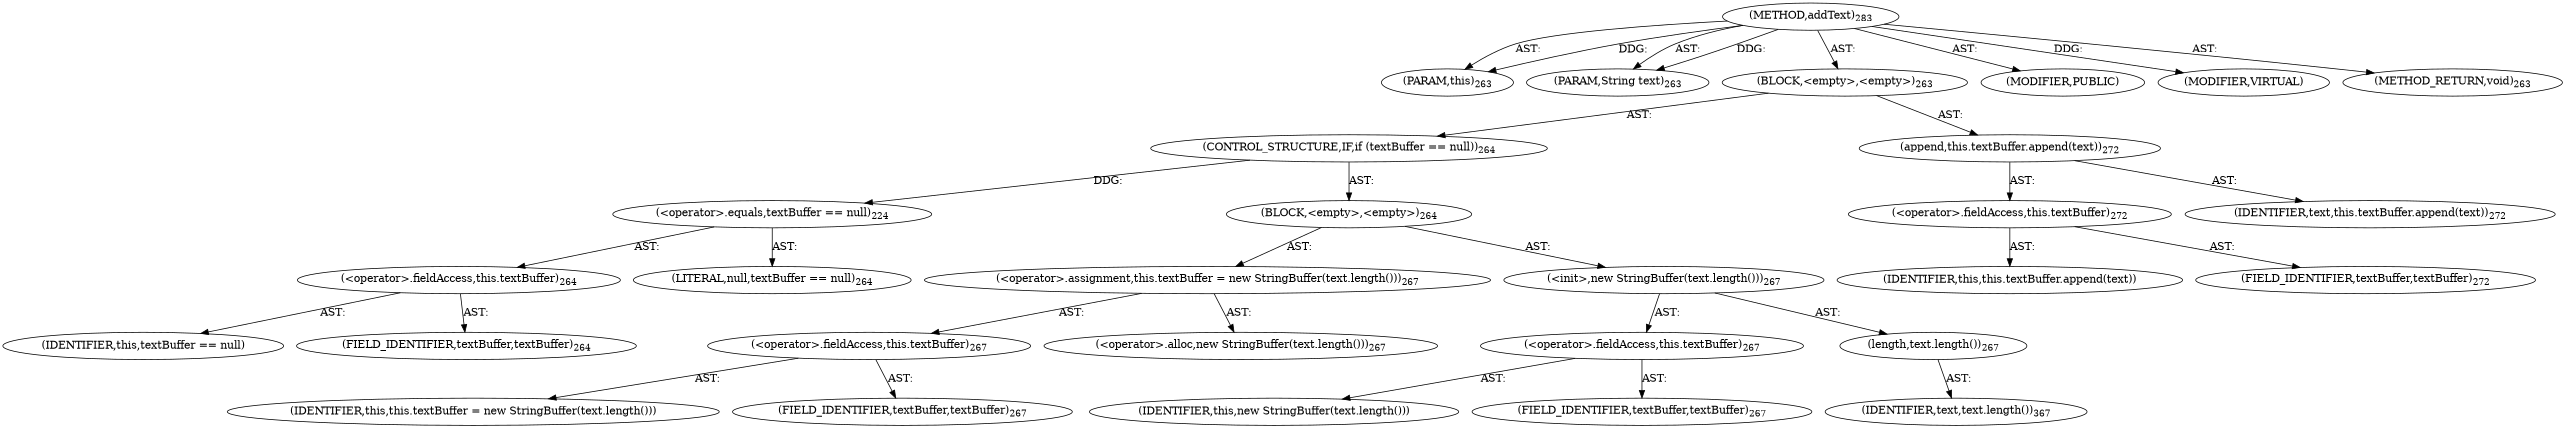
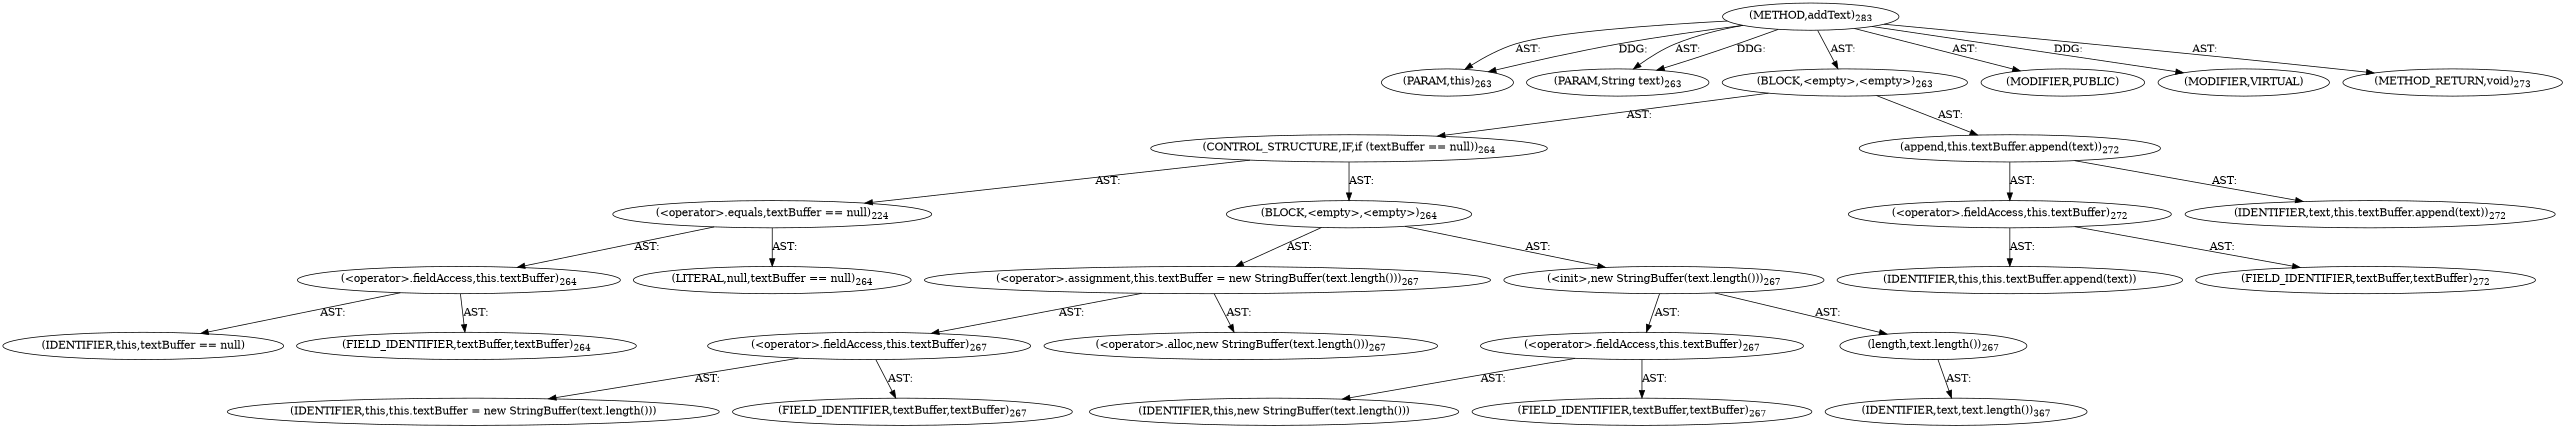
(2522, 81) -> (2522, 81)
(1110, 181) -> (1110, 181)
